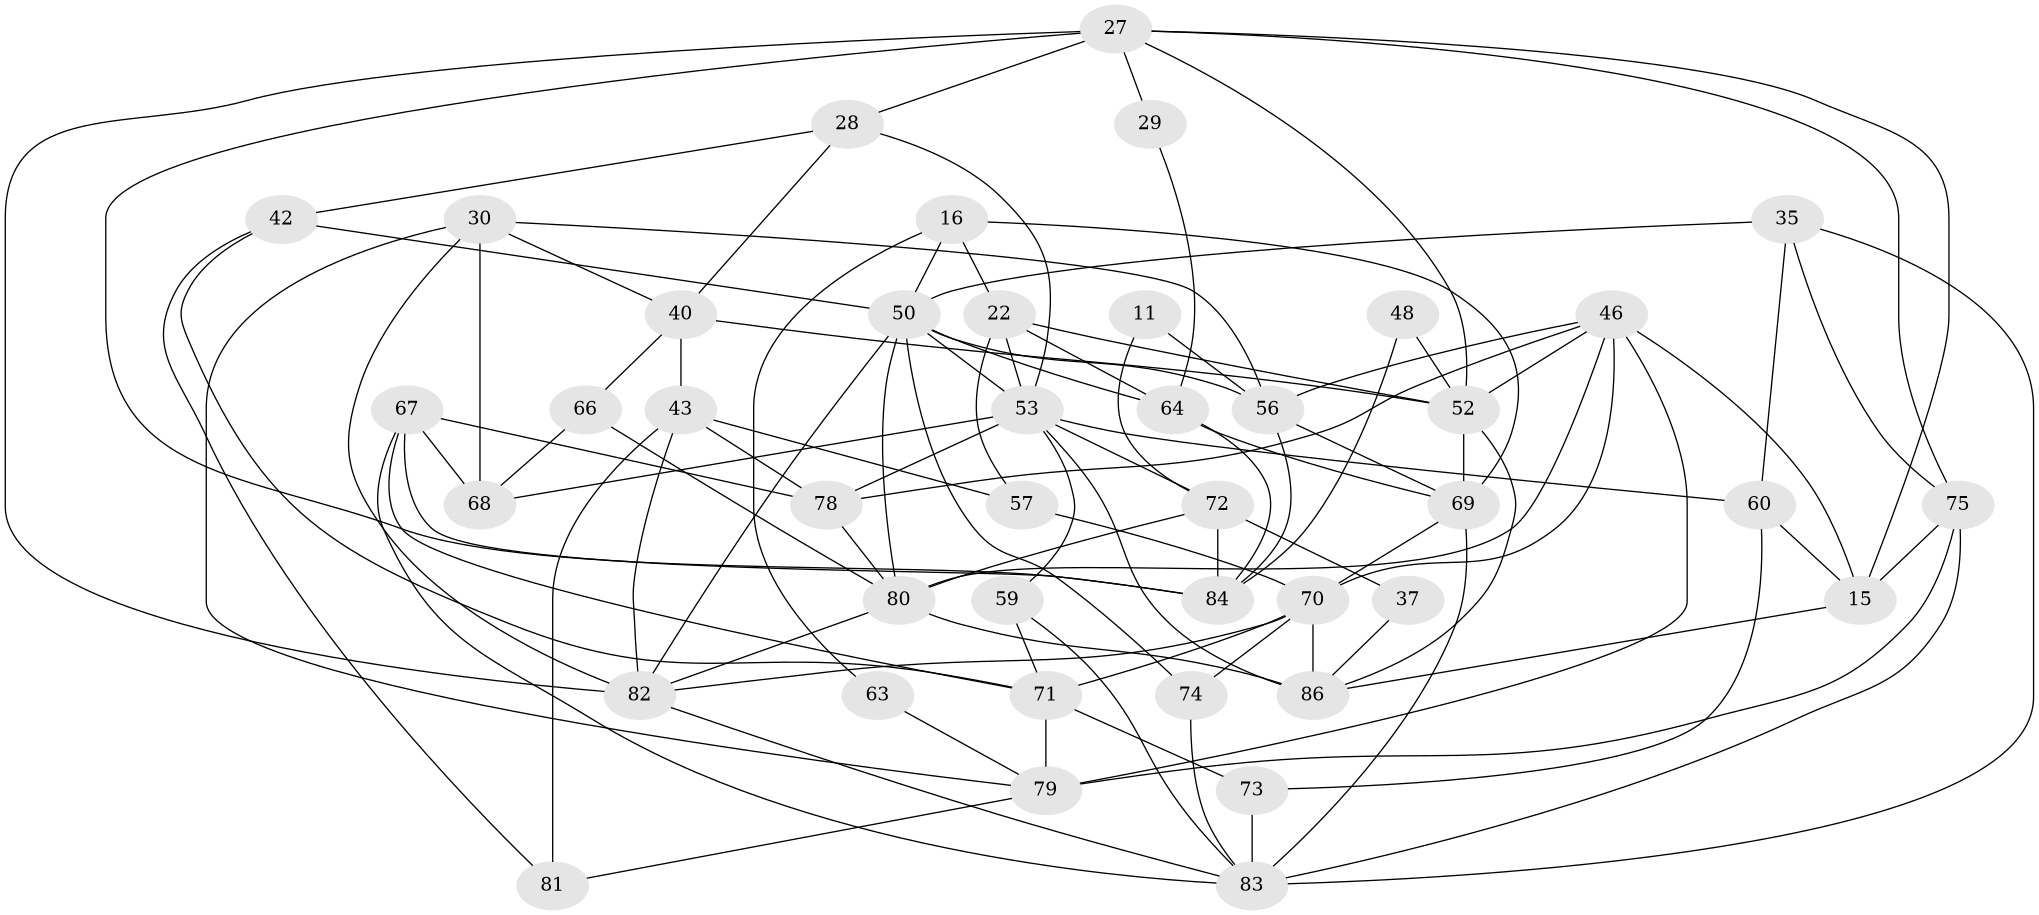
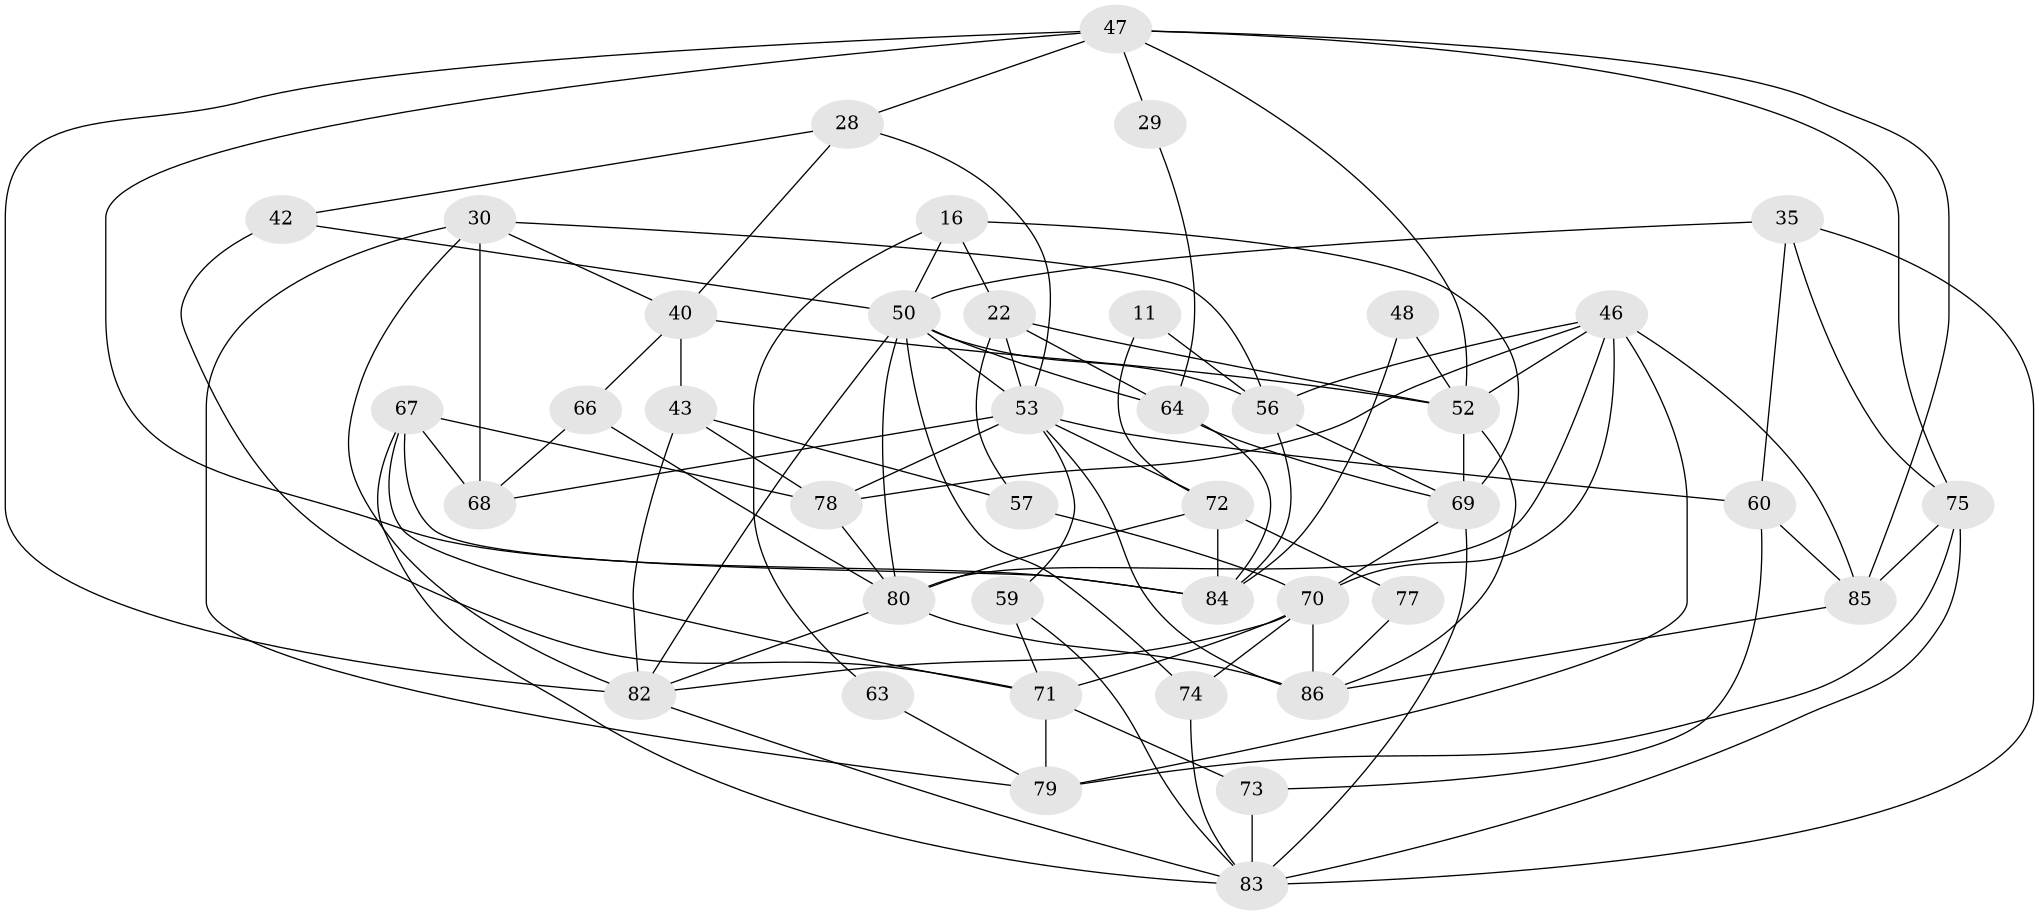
(1116, 29) -> (1116, 29)
(1408, 600) -> (1408, 600)
(1860, 600) -> (1860, 600)
(553, 886) -> none
